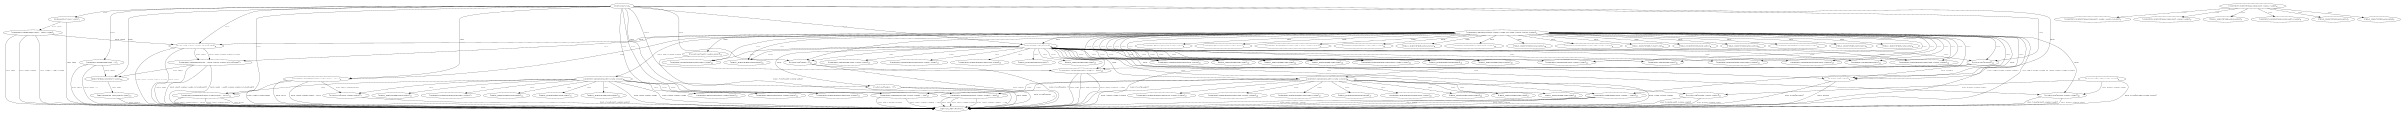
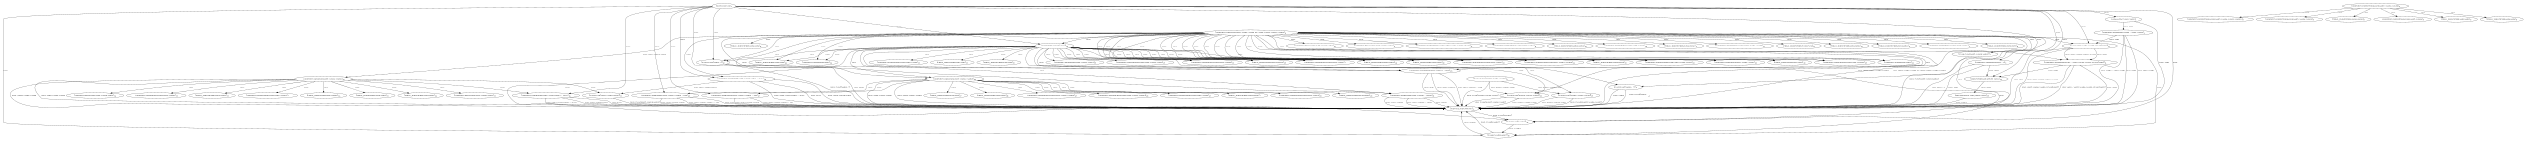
(1466, 67) -> (1489, 115)
